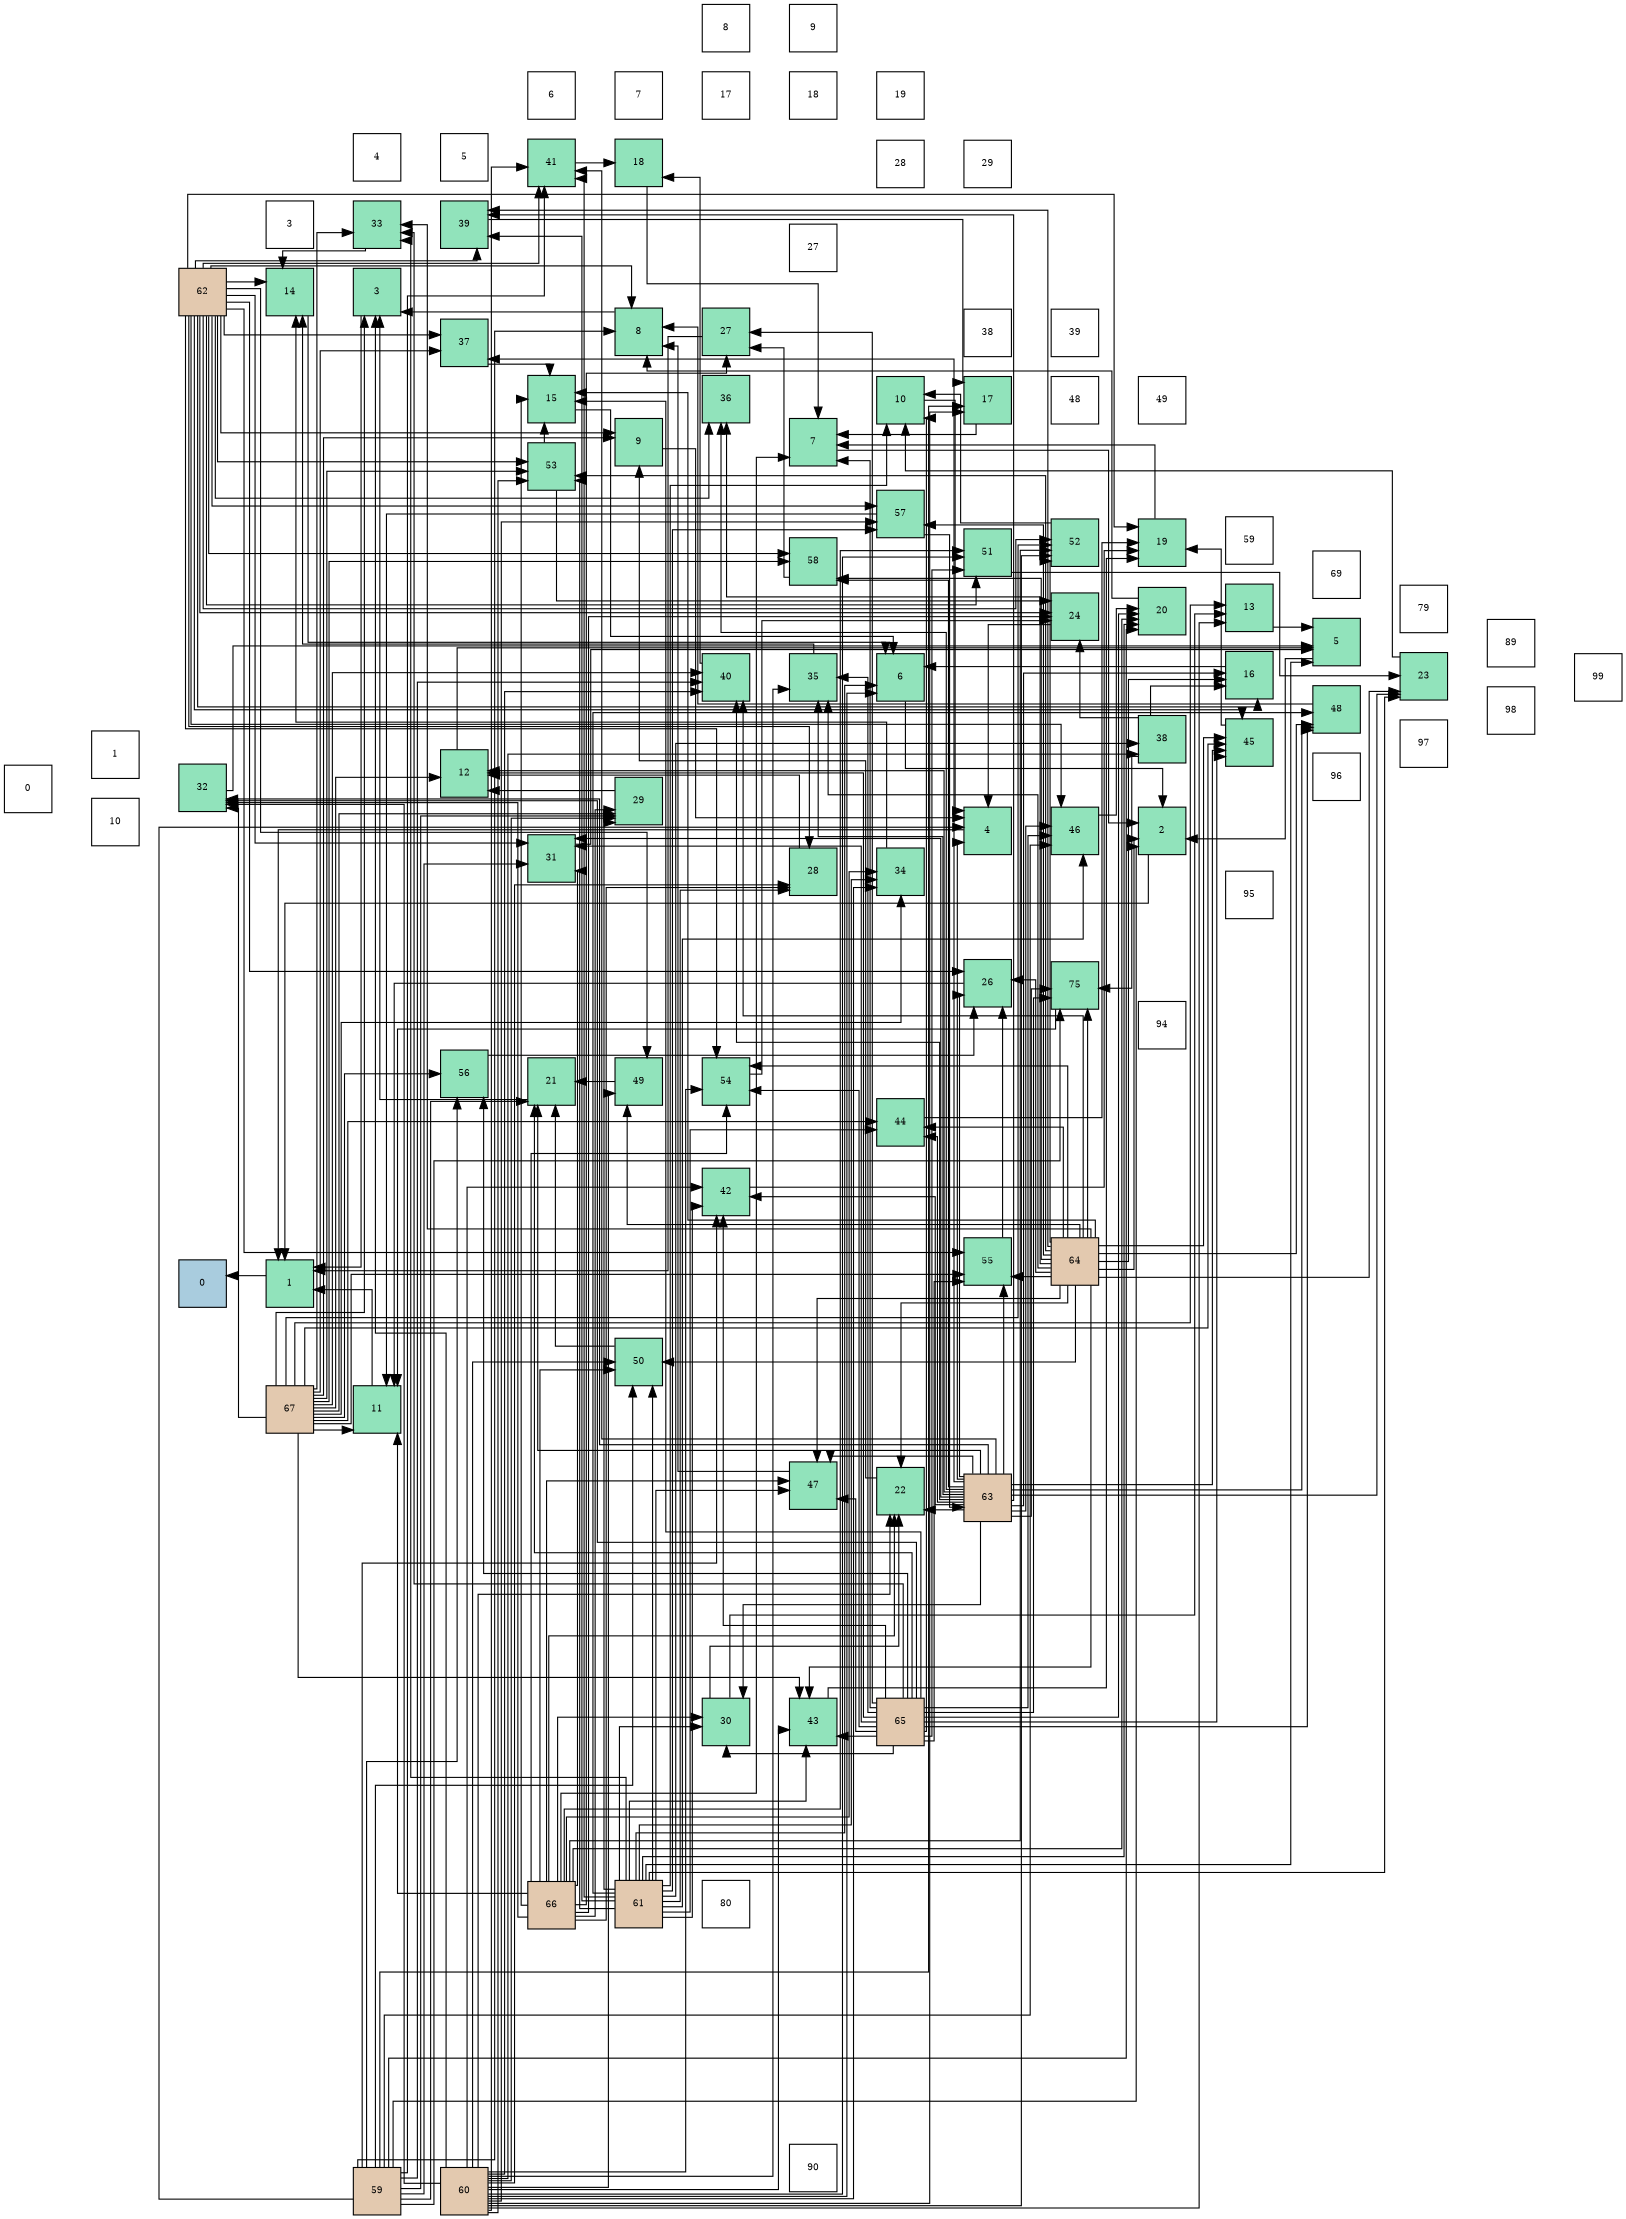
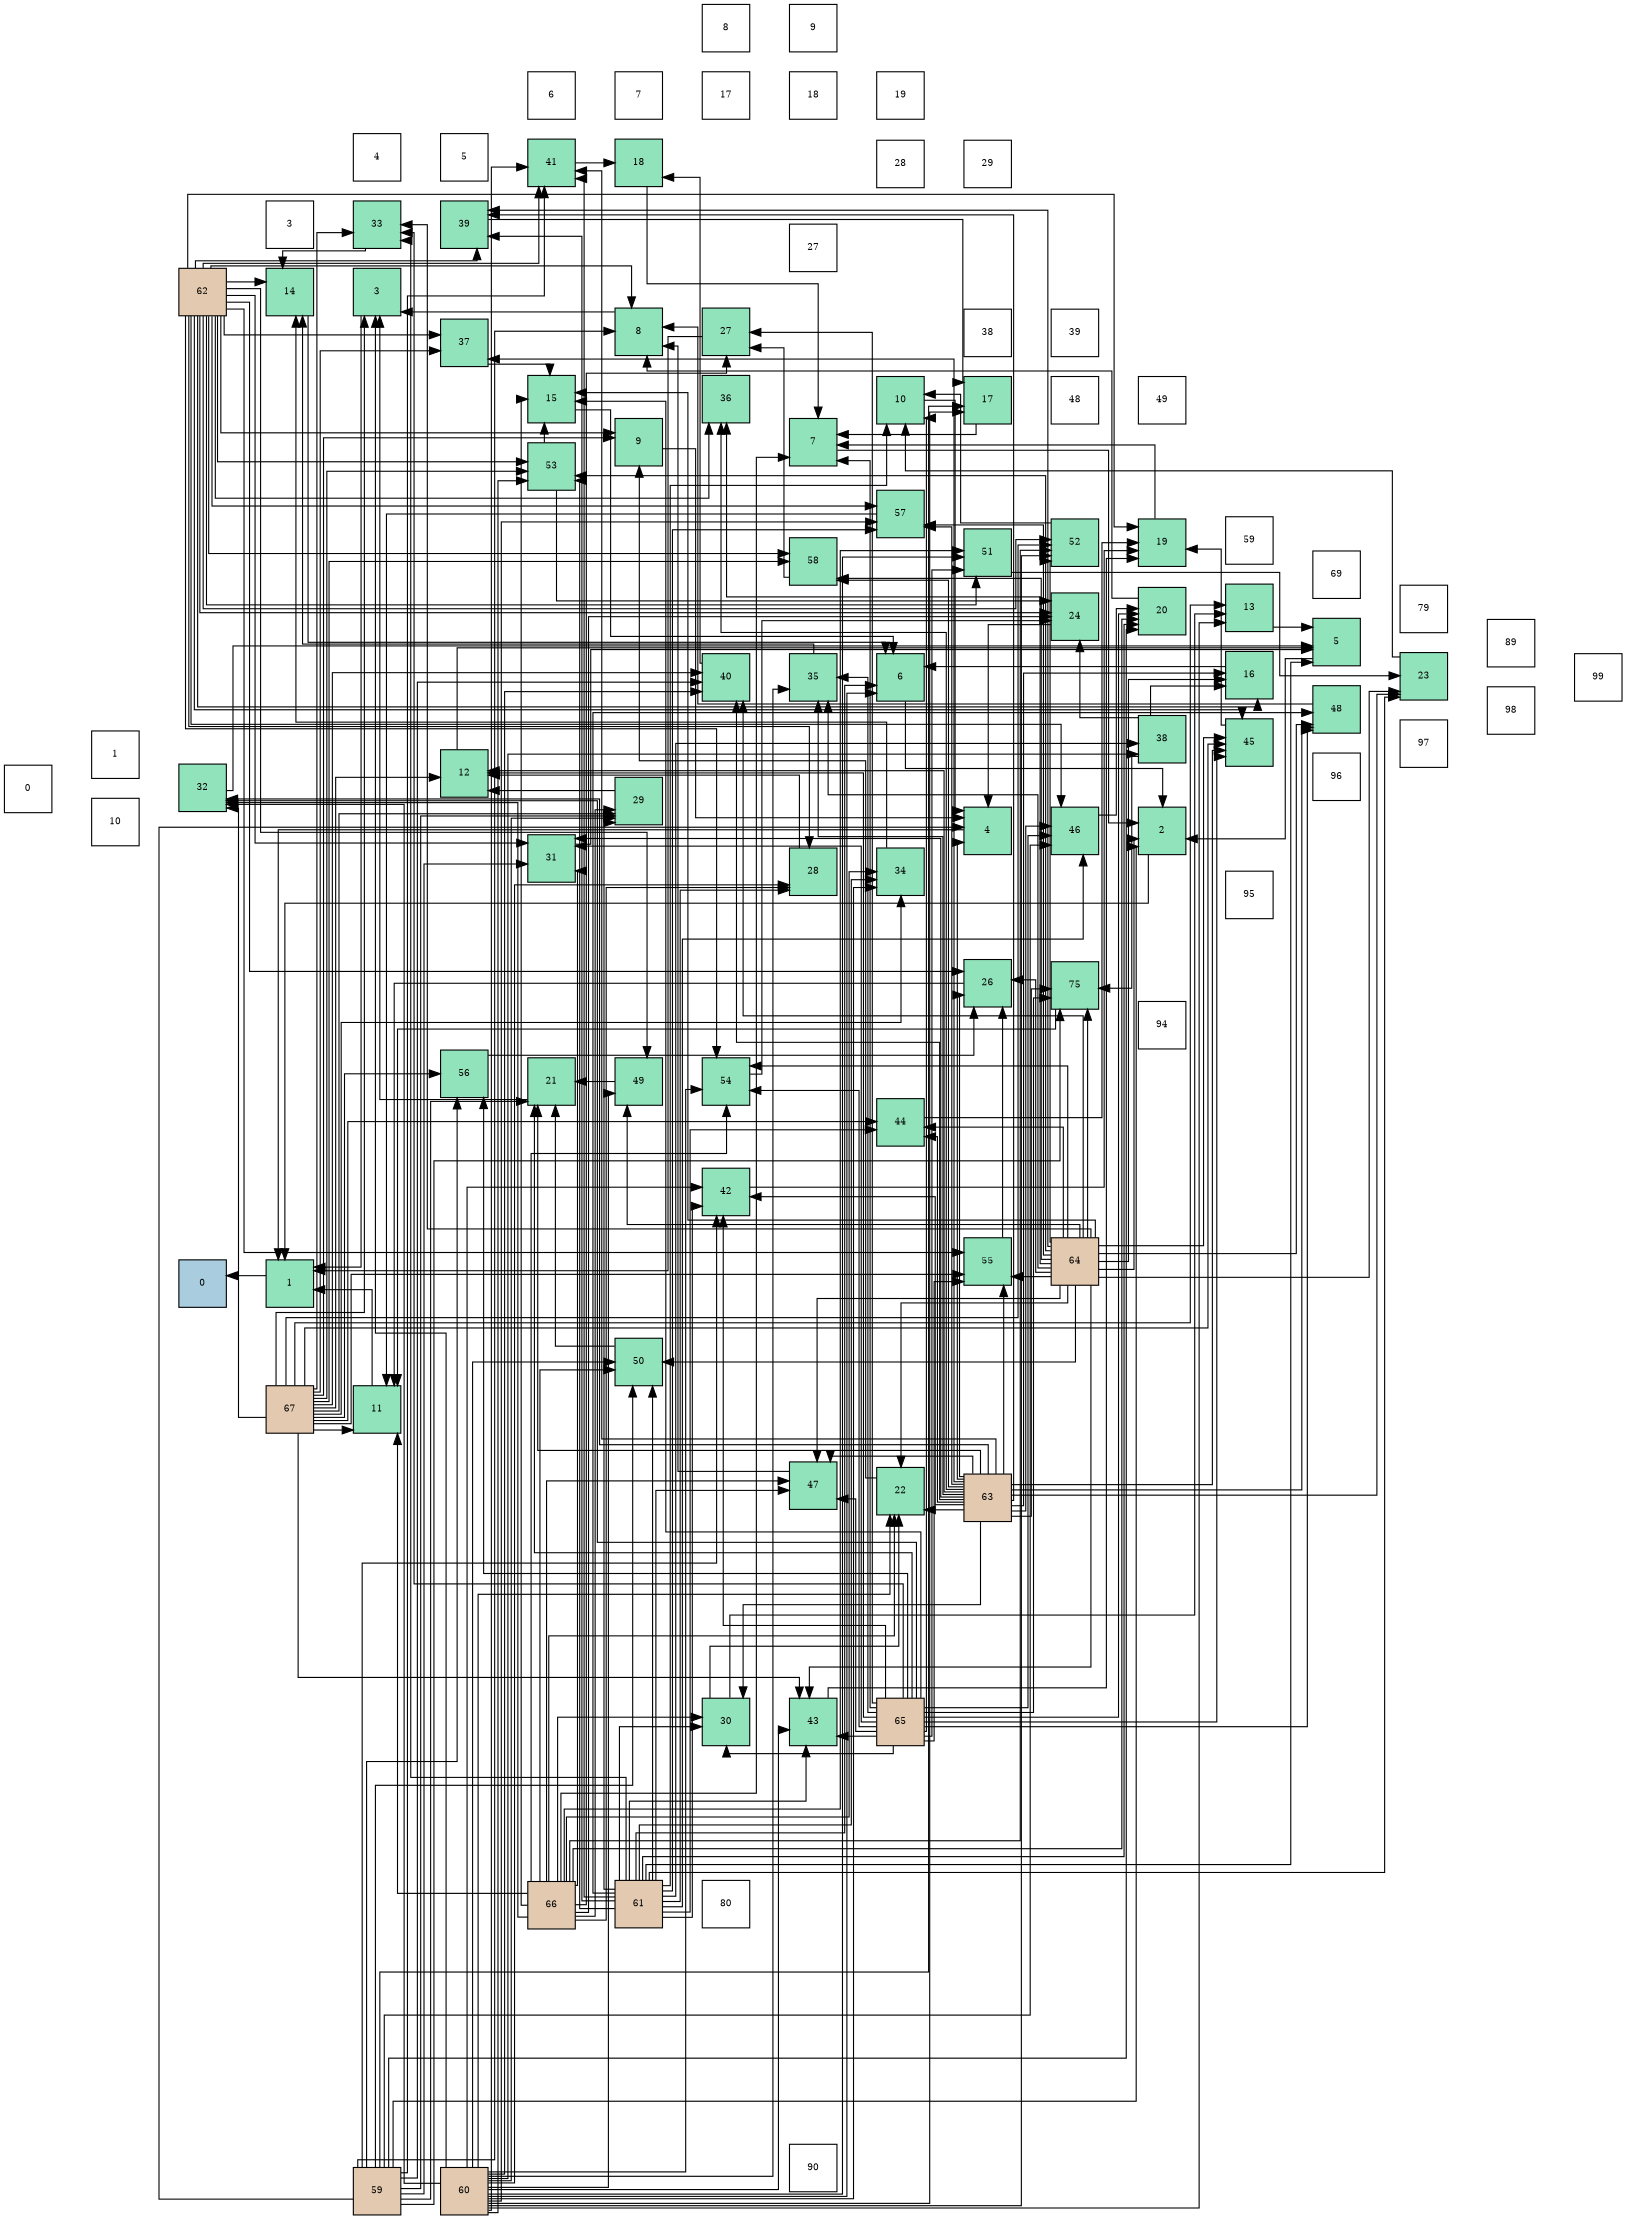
(950, 1010) -> (952, 1003)
